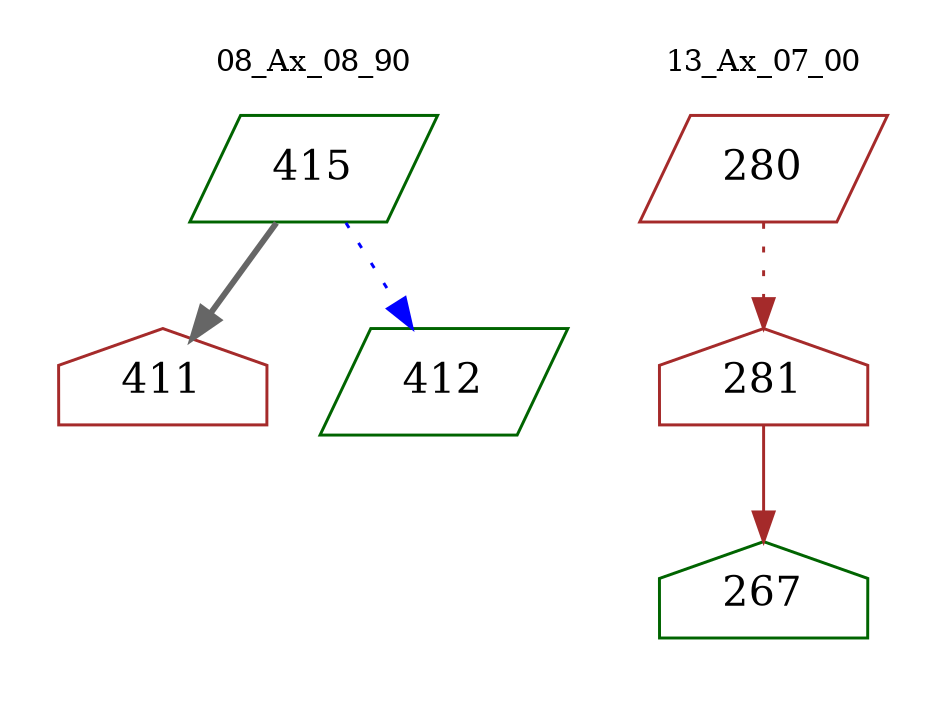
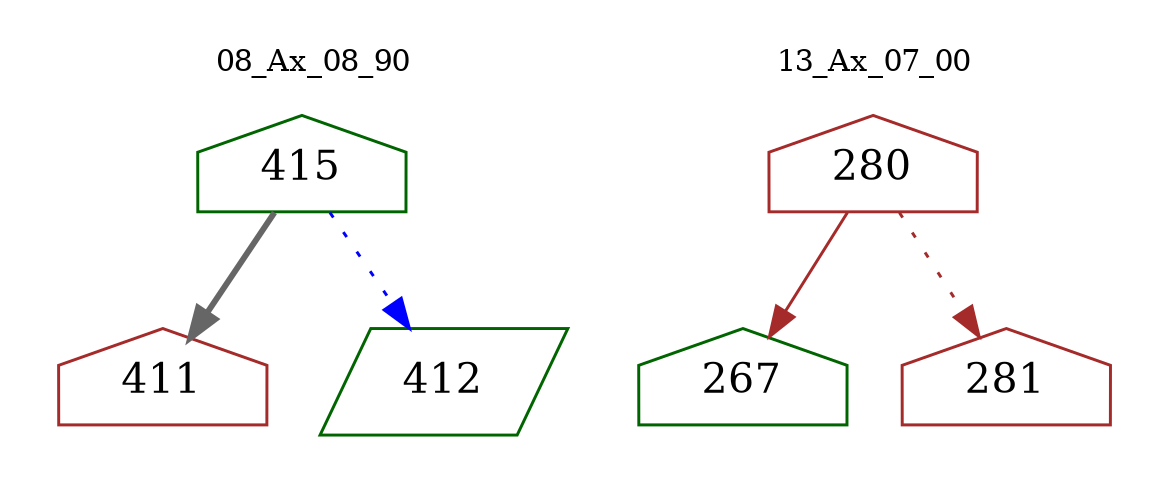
(314, 169) -> (302, 169)
(764, 169) -> (873, 169)
(764, 468) -> (816, 262)
